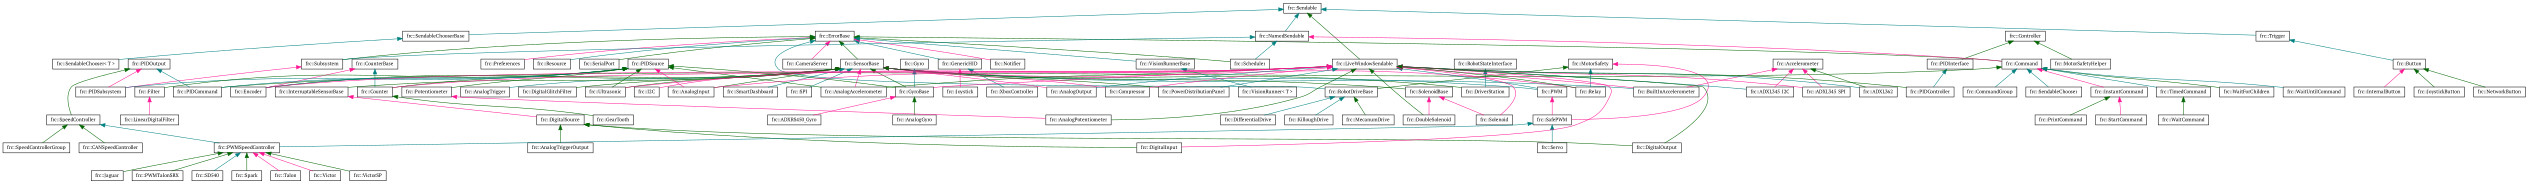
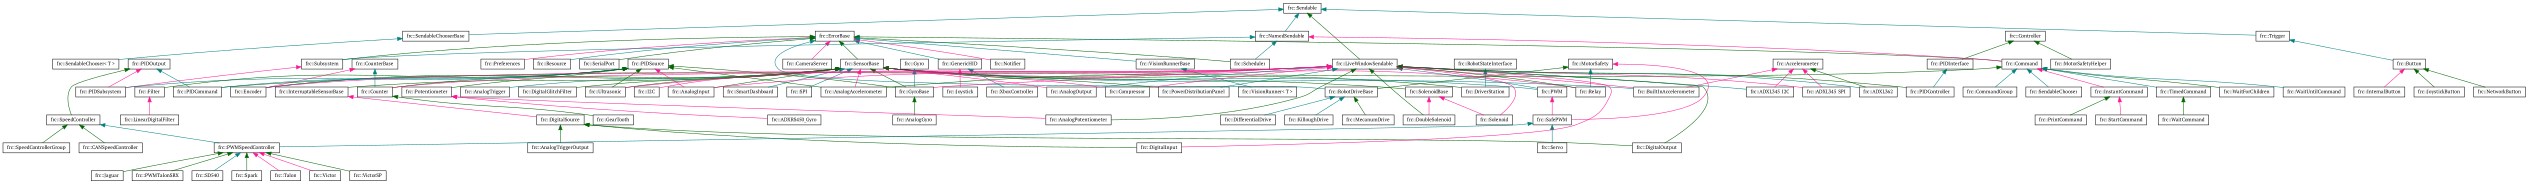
(852, 107) -> (612, 110)
